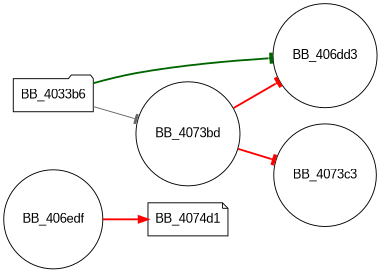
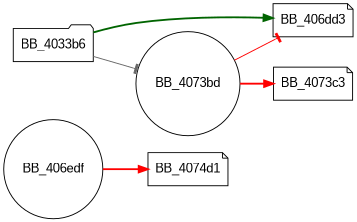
(325, 56) -> (313, 20)
(180, 67) -> (178, 19)
(255, 96) -> (255, 50)
(255, 154) -> (252, 84)
(325, 175) -> (313, 84)
